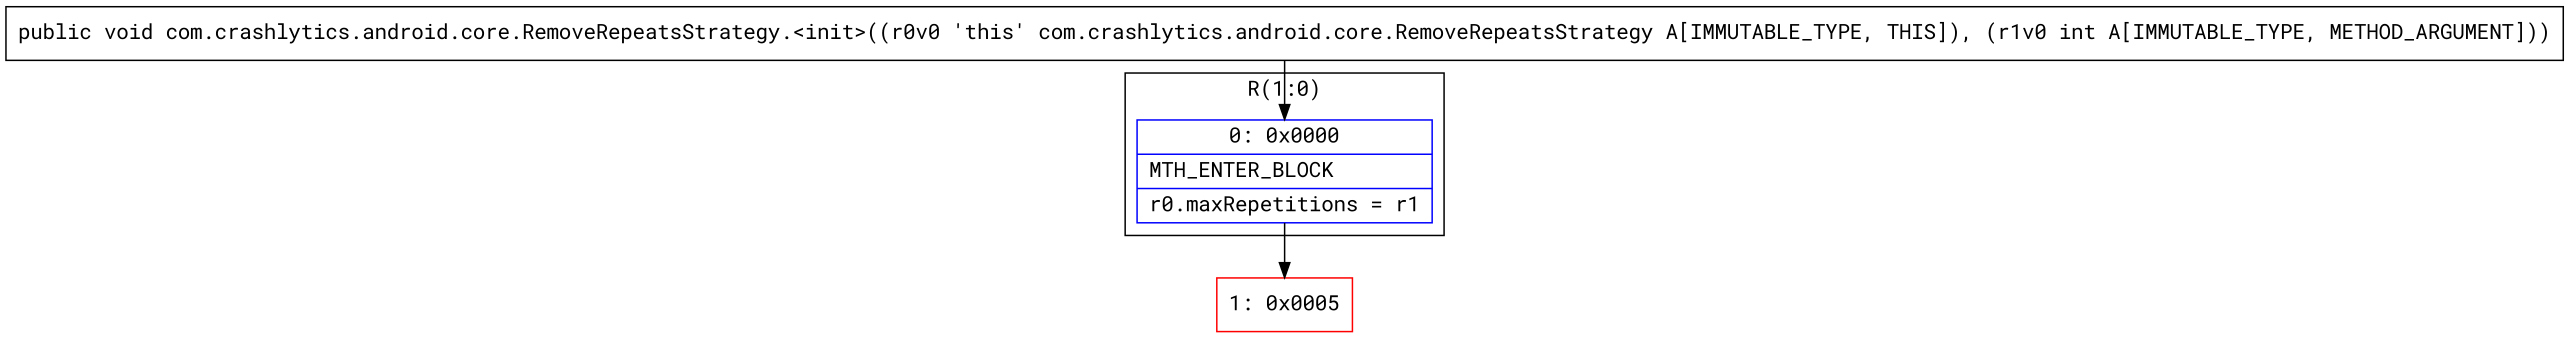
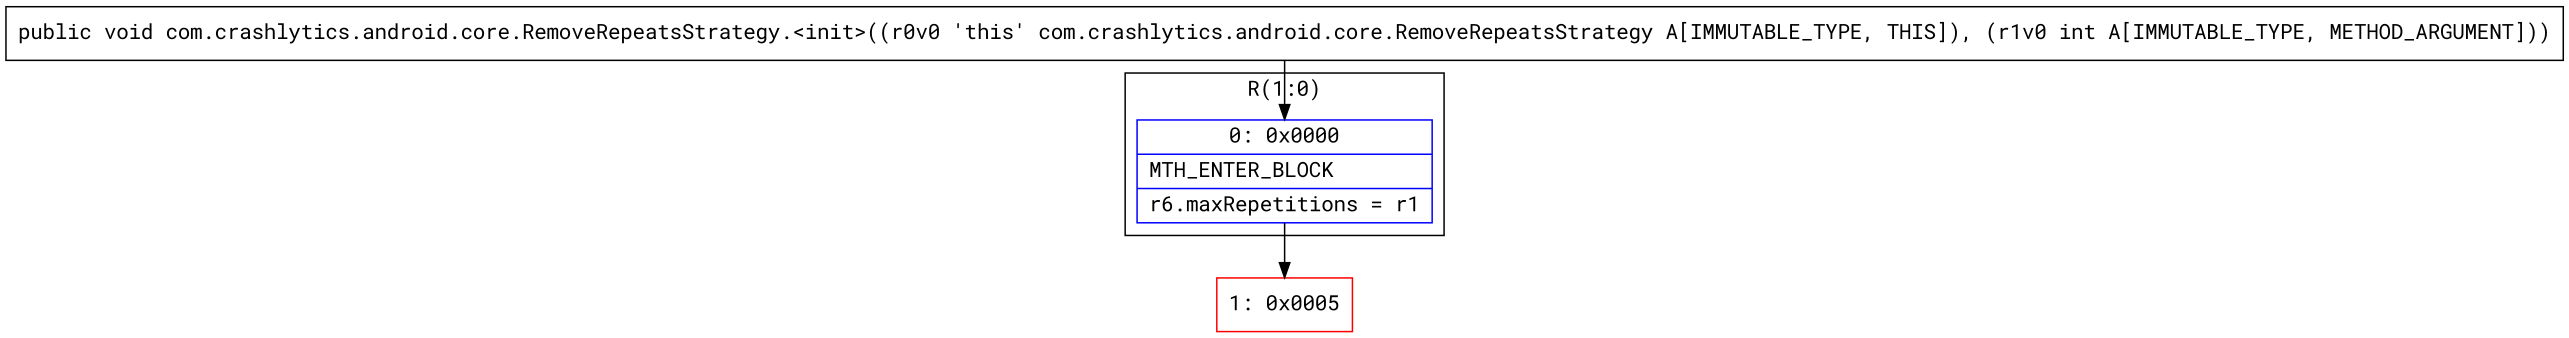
(1285, 205) -> (1285, 205)
